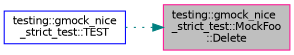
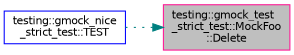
(227, 27) -> (227, 27)
